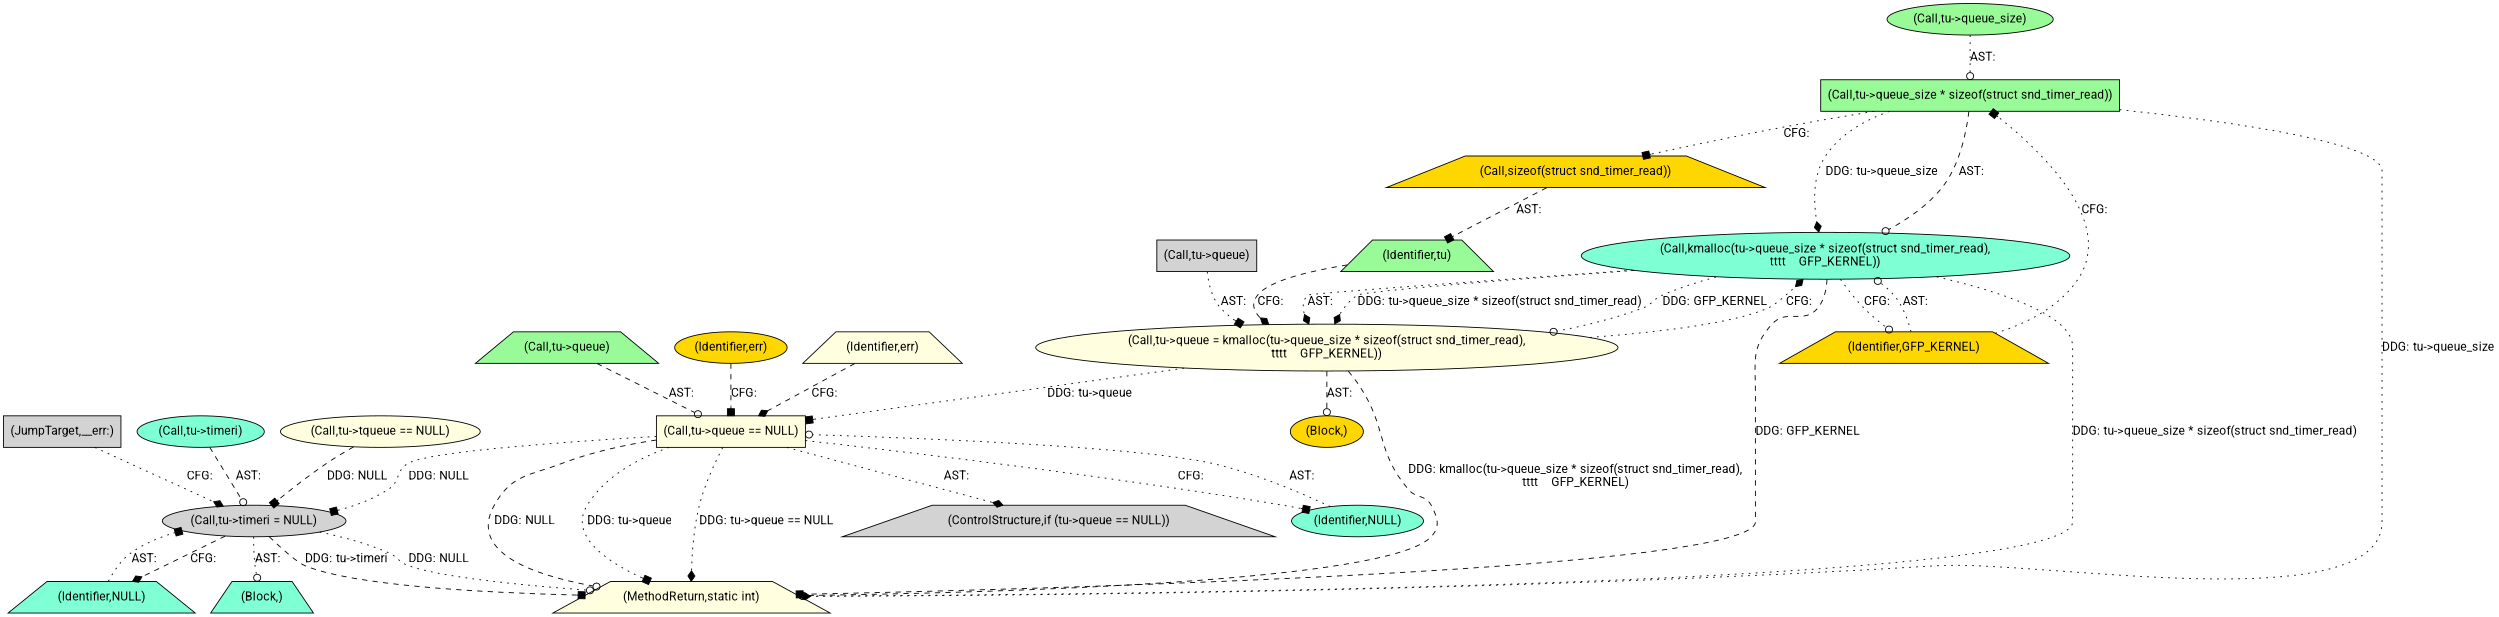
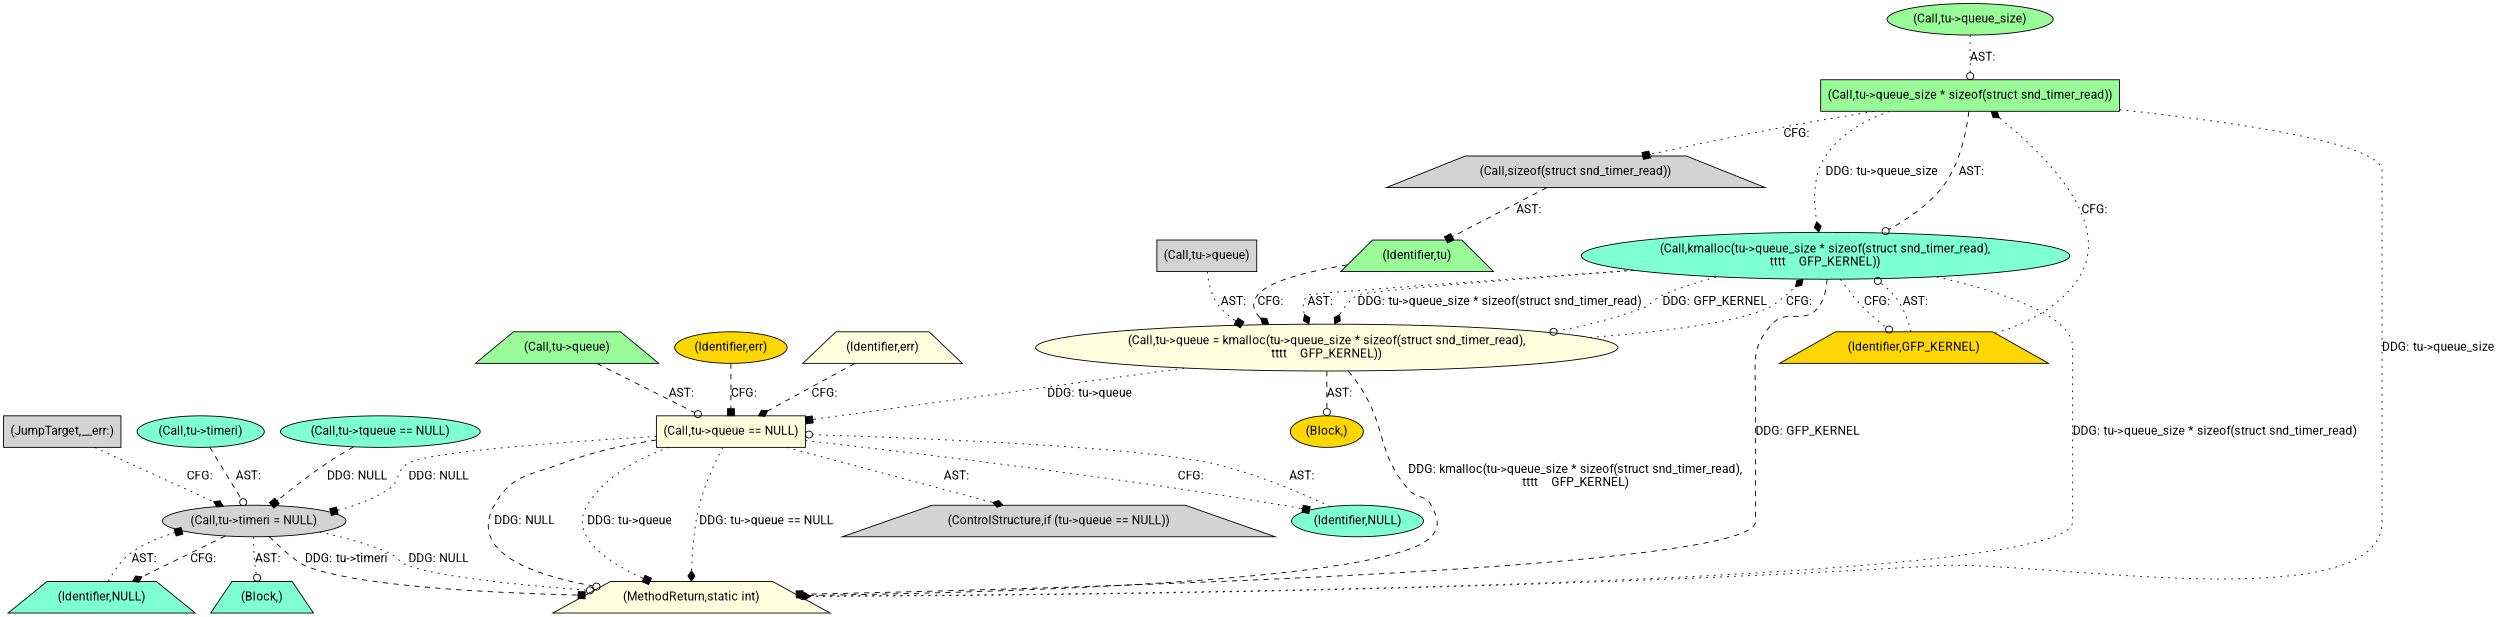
(1576, 172) -> (1576, 172)
(2087, 233) -> (2087, 234)
(380, 432) -> (380, 432)
